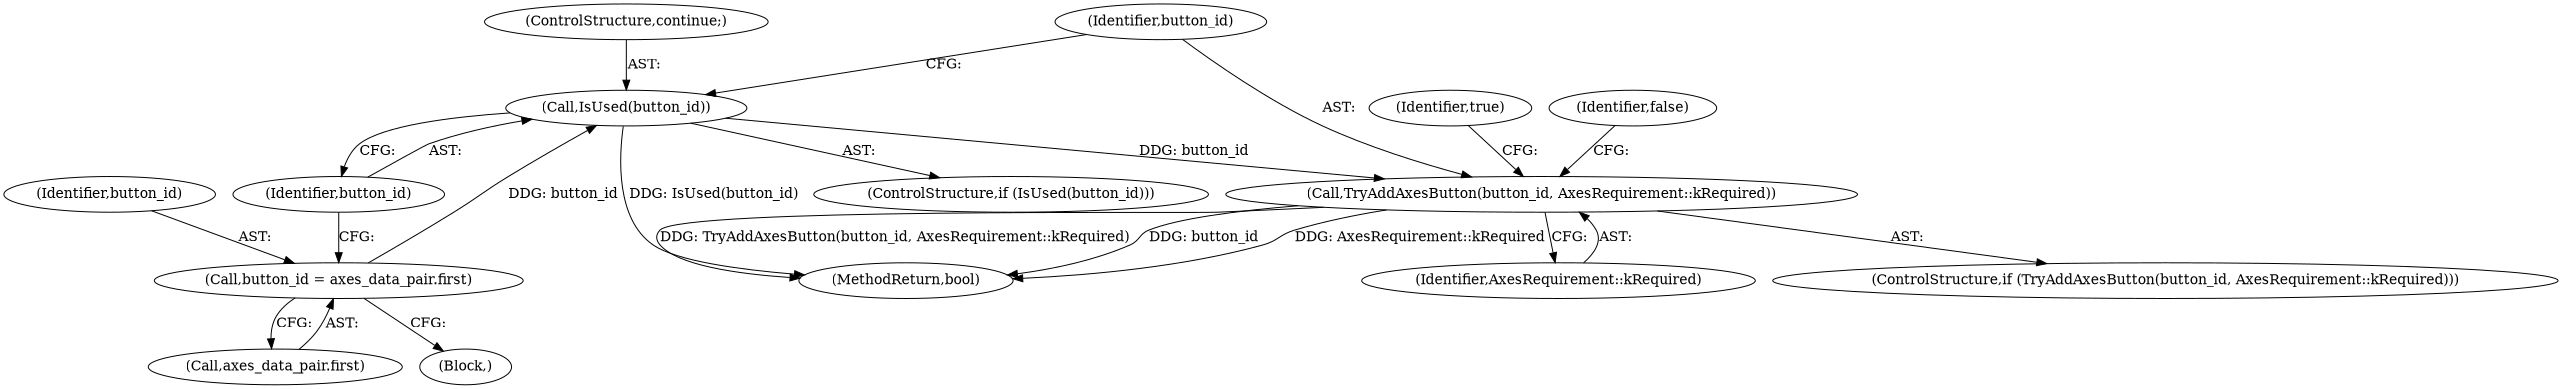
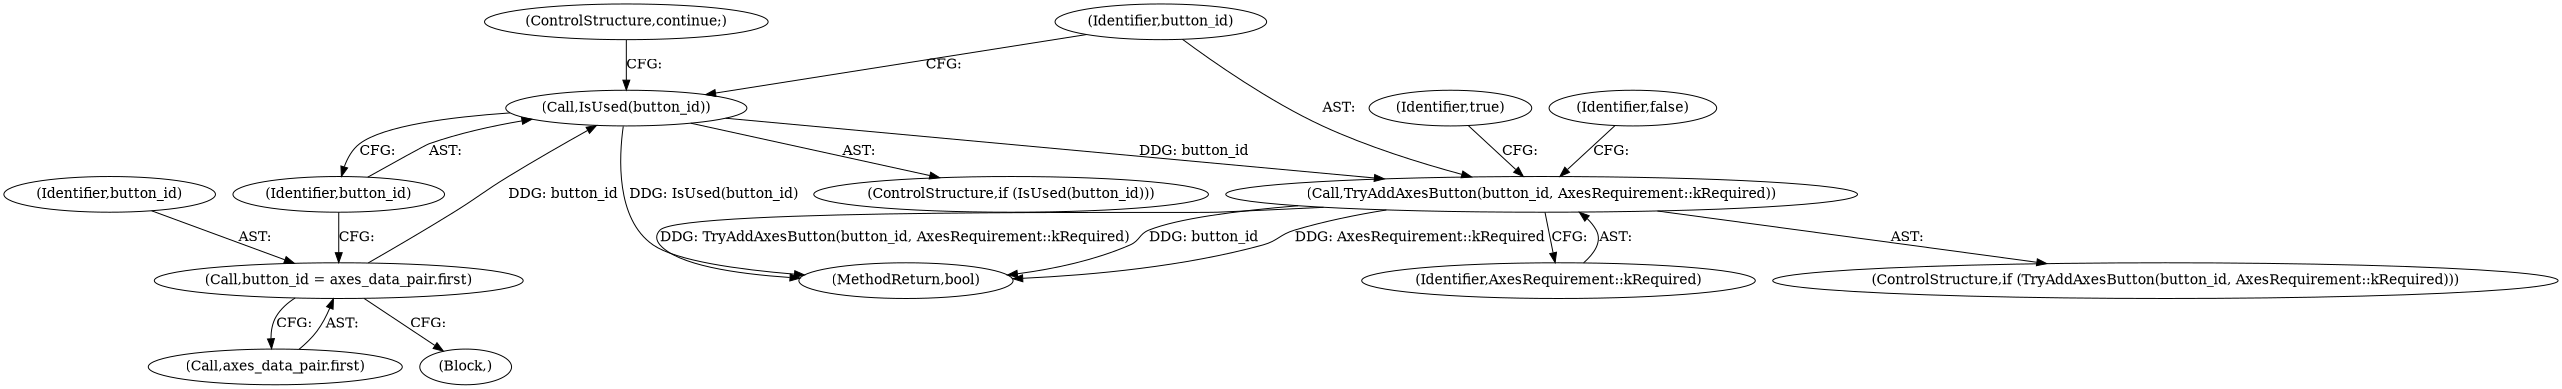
(647, 65) -> (647, 65)
